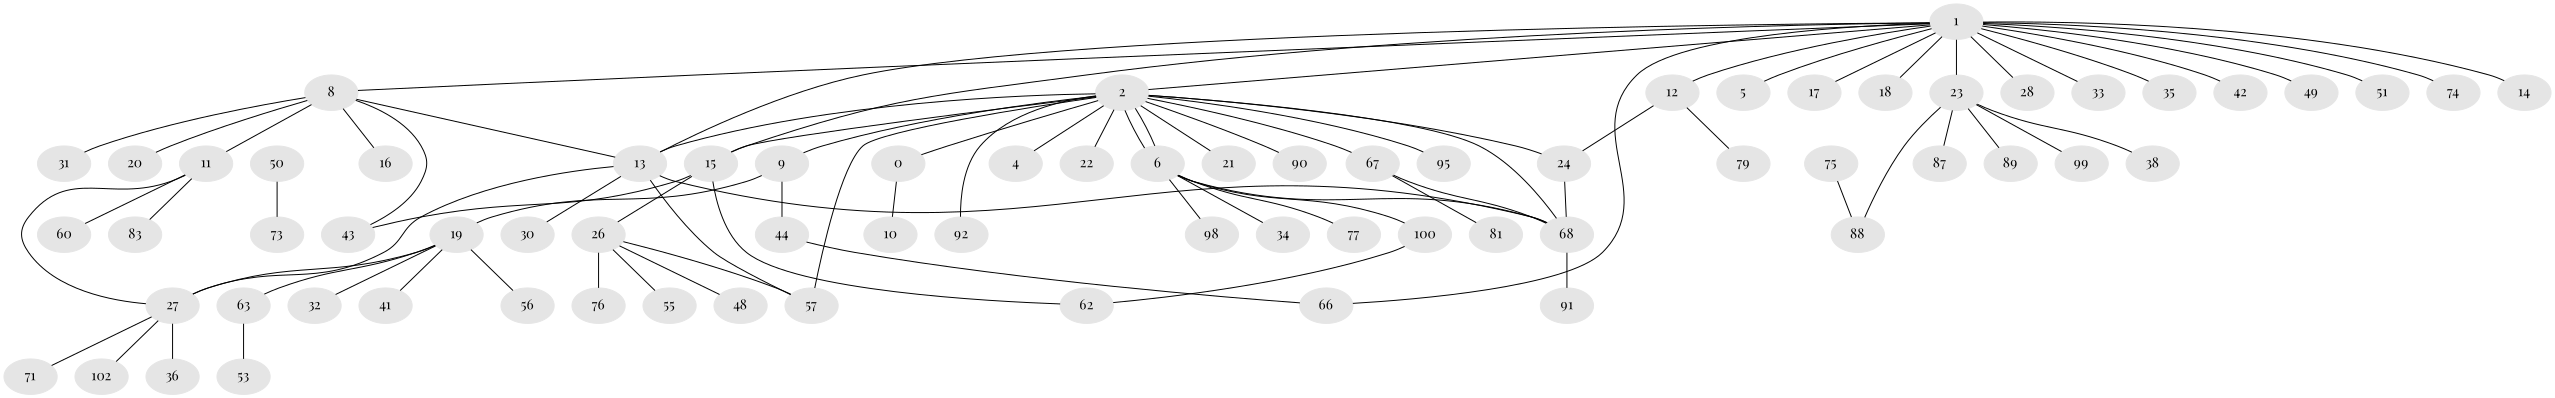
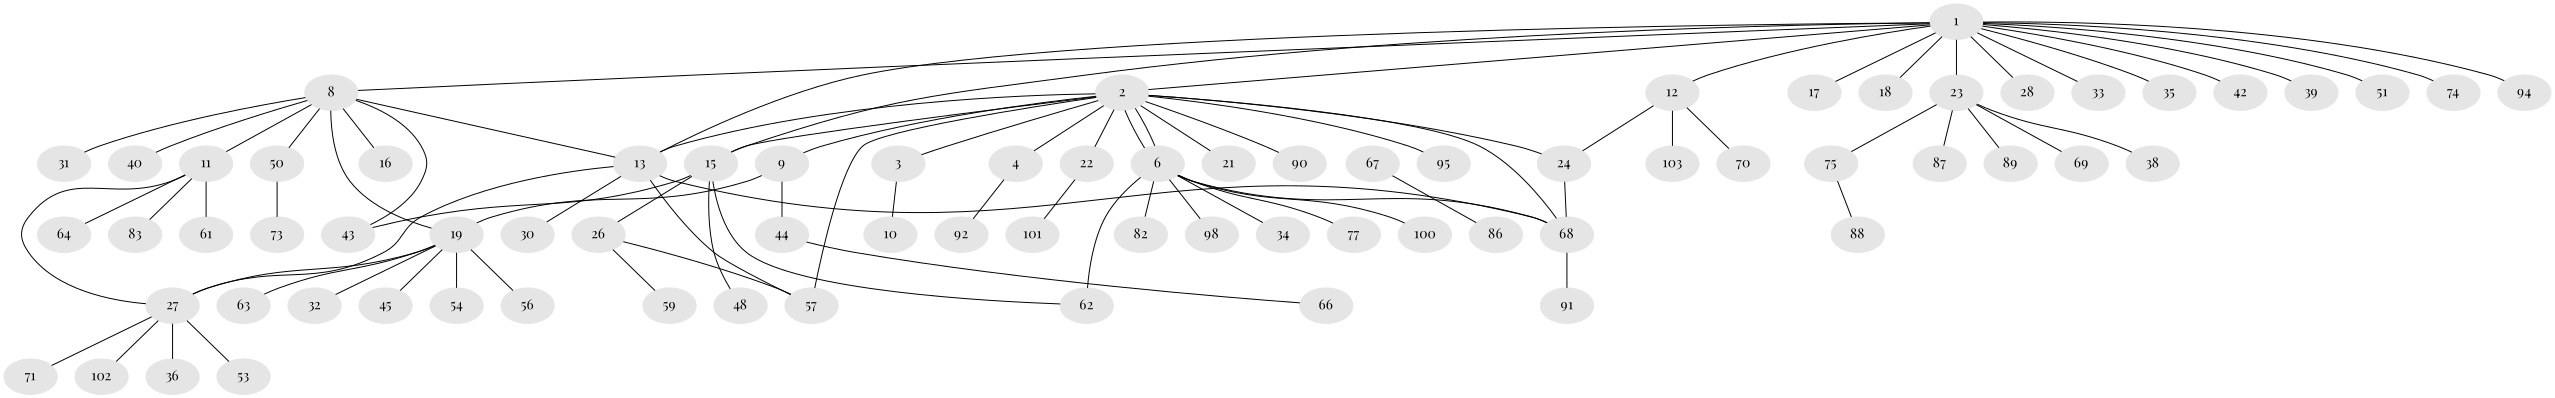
(1743, 93) -> none
(2311, 93) -> (2311, 93)
(2524, 93) -> (2524, 93)
(1018, 118) -> (989, 199)
(1251, 121) -> none
none -> (304, 128)
(1616, 142) -> none
(1896, 158) -> (1894, 128)
(135, 164) -> (135, 164)
(898, 164) -> (898, 164)
none -> (1672, 164)
(1743, 164) -> (1743, 164)
(2082, 164) -> (2082, 164)
none -> (357, 189)
(1454, 196) -> none
(64, 235) -> (64, 235)
none -> (206, 235)
none -> (1032, 235)
none -> (1141, 235)
(1496, 235) -> (1496, 235)
(670, 270) -> (711, 237)
(1261, 283) -> (1101, 226)
(386, 306) -> (386, 306)
none -> (457, 306)
(599, 306) -> none
(670, 306) -> (670, 306)
(244, 341) -> (208, 341)
